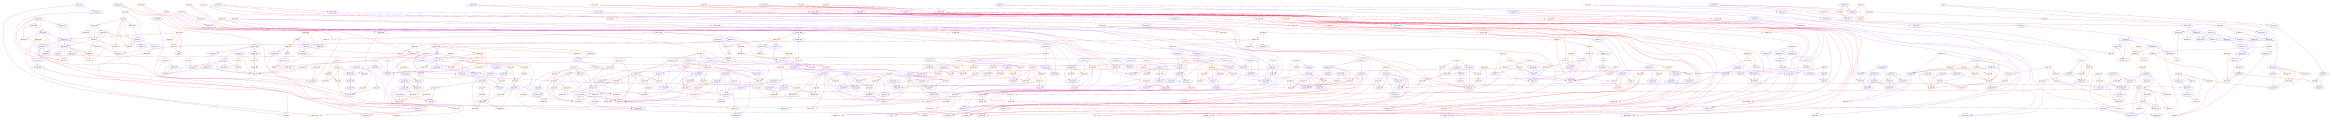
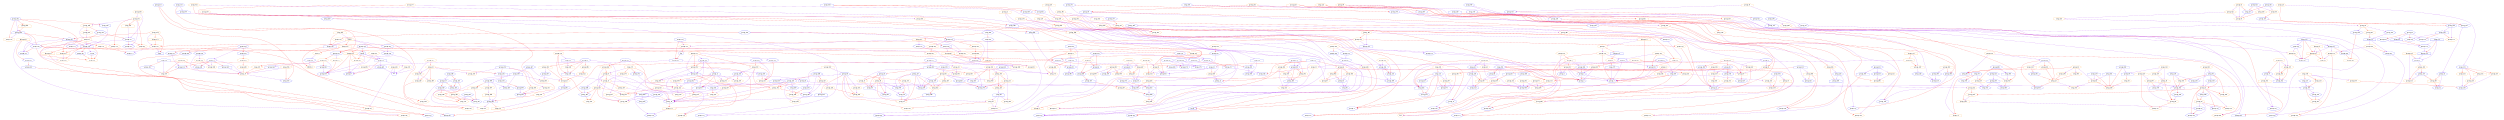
(2140, 108) -> none
